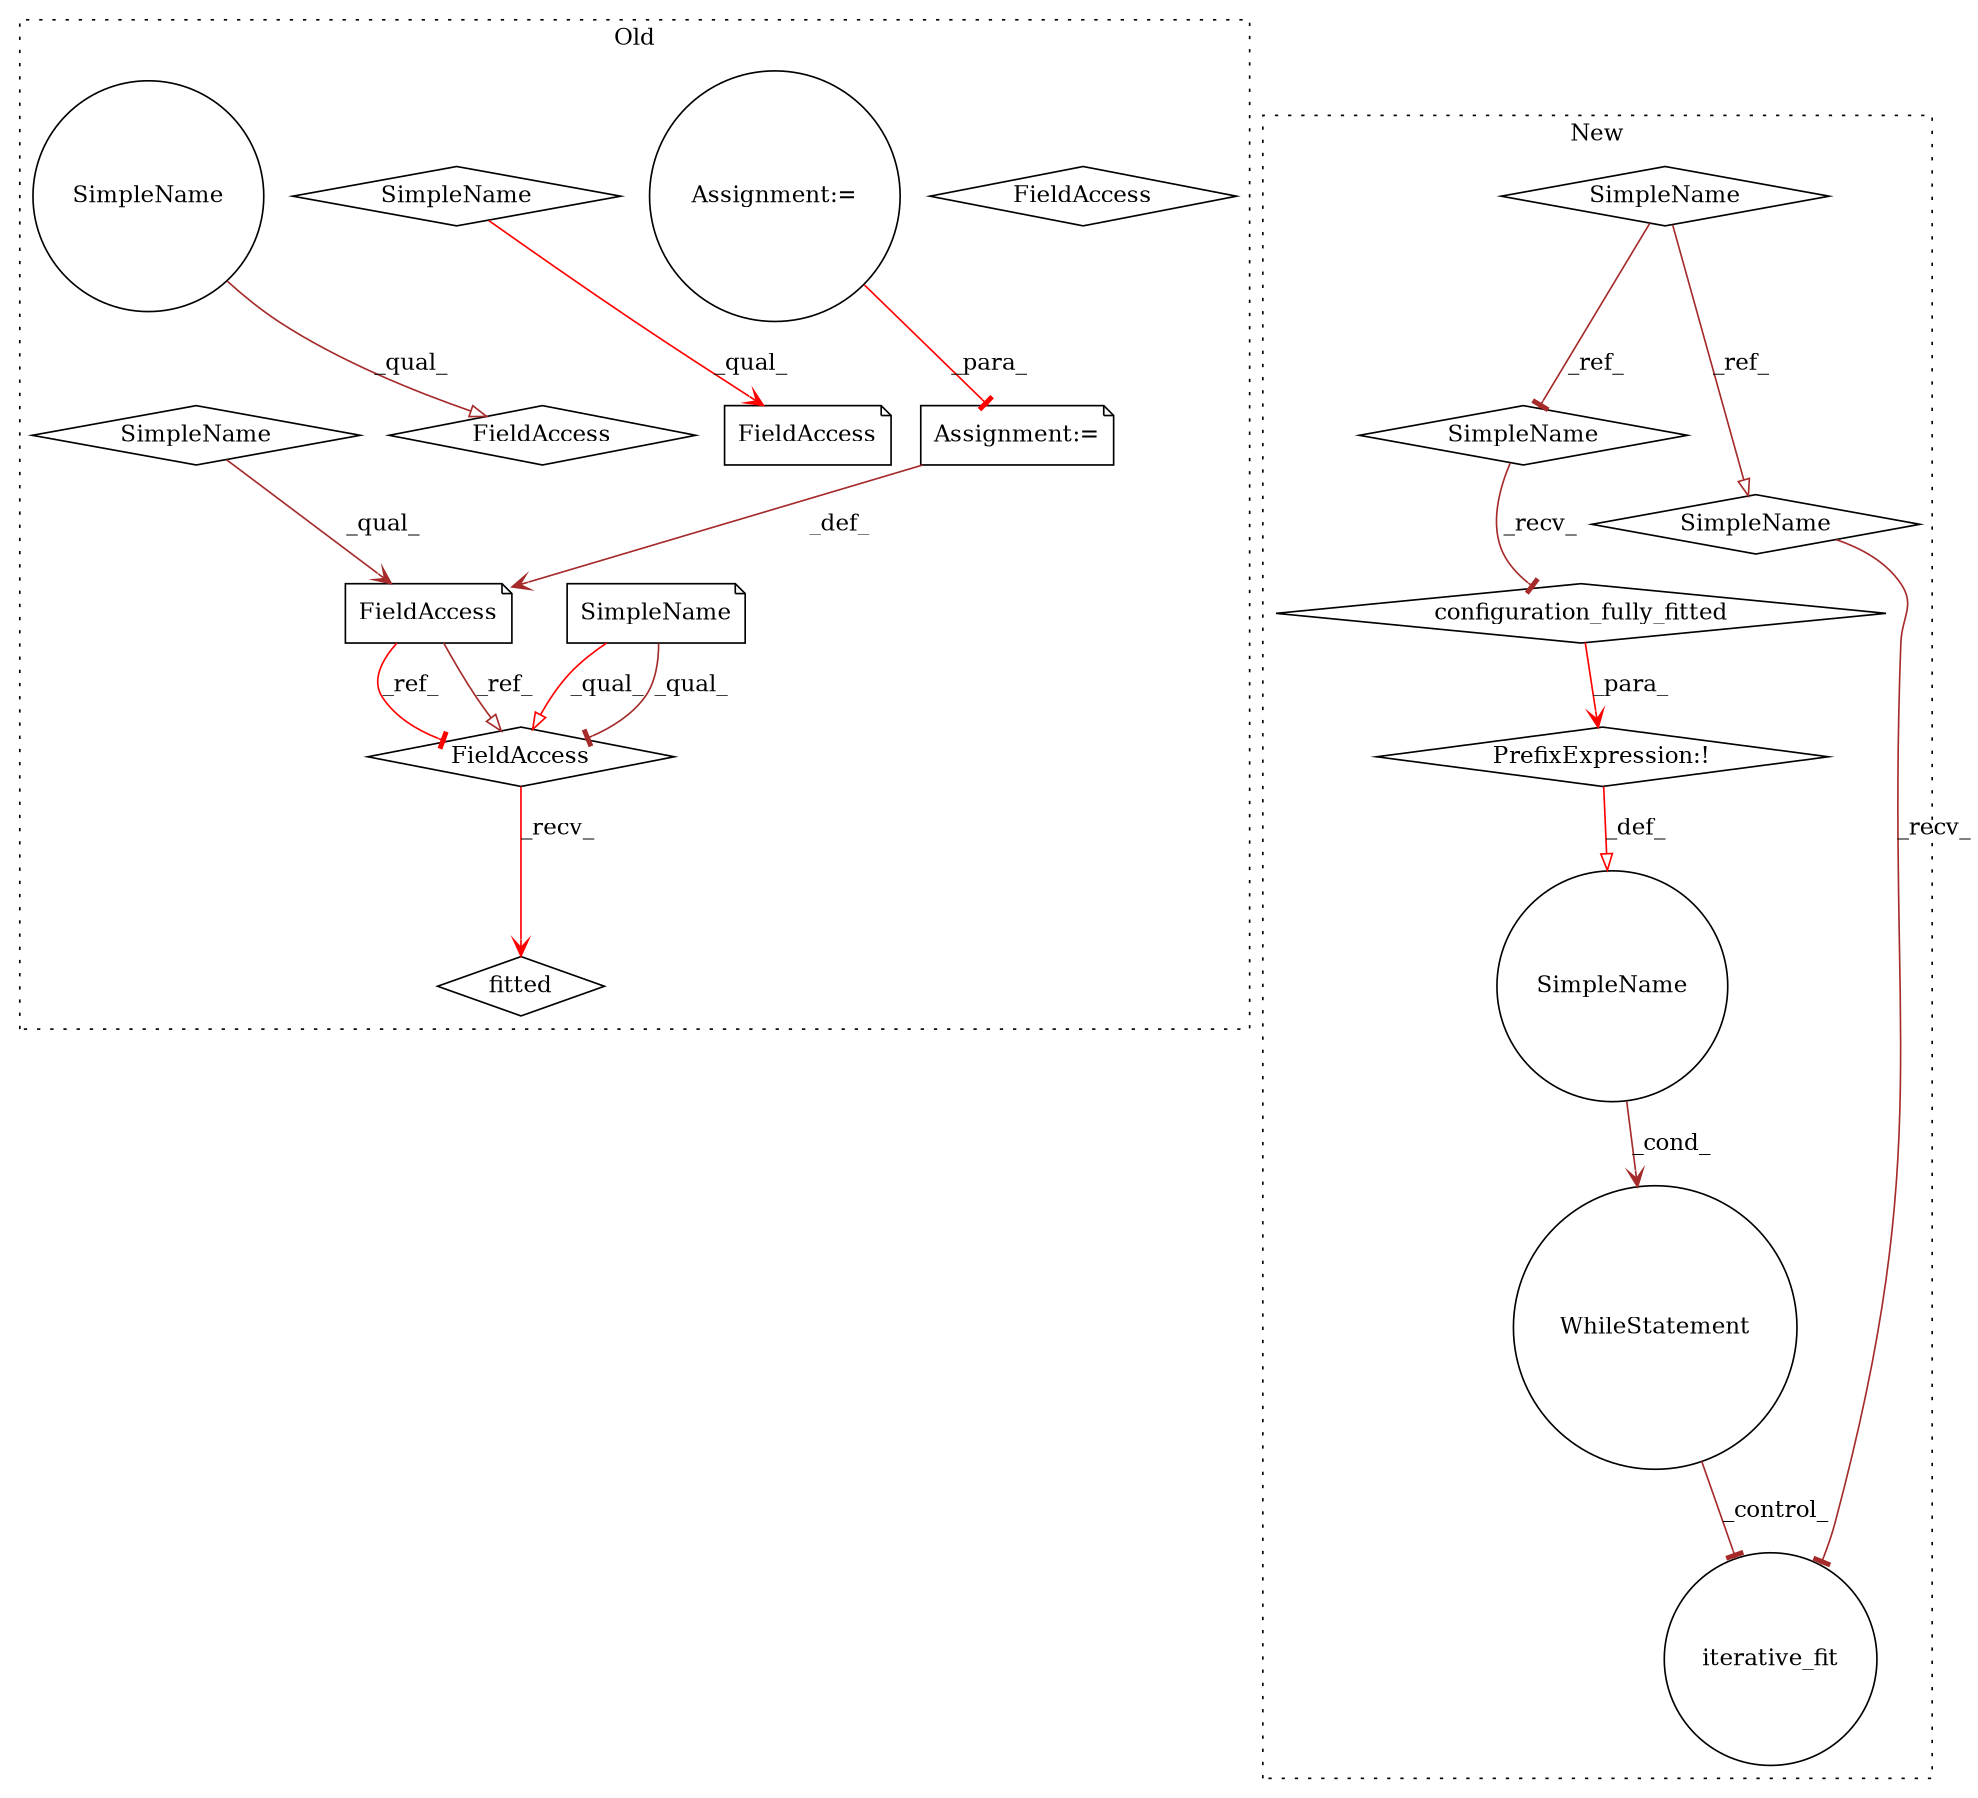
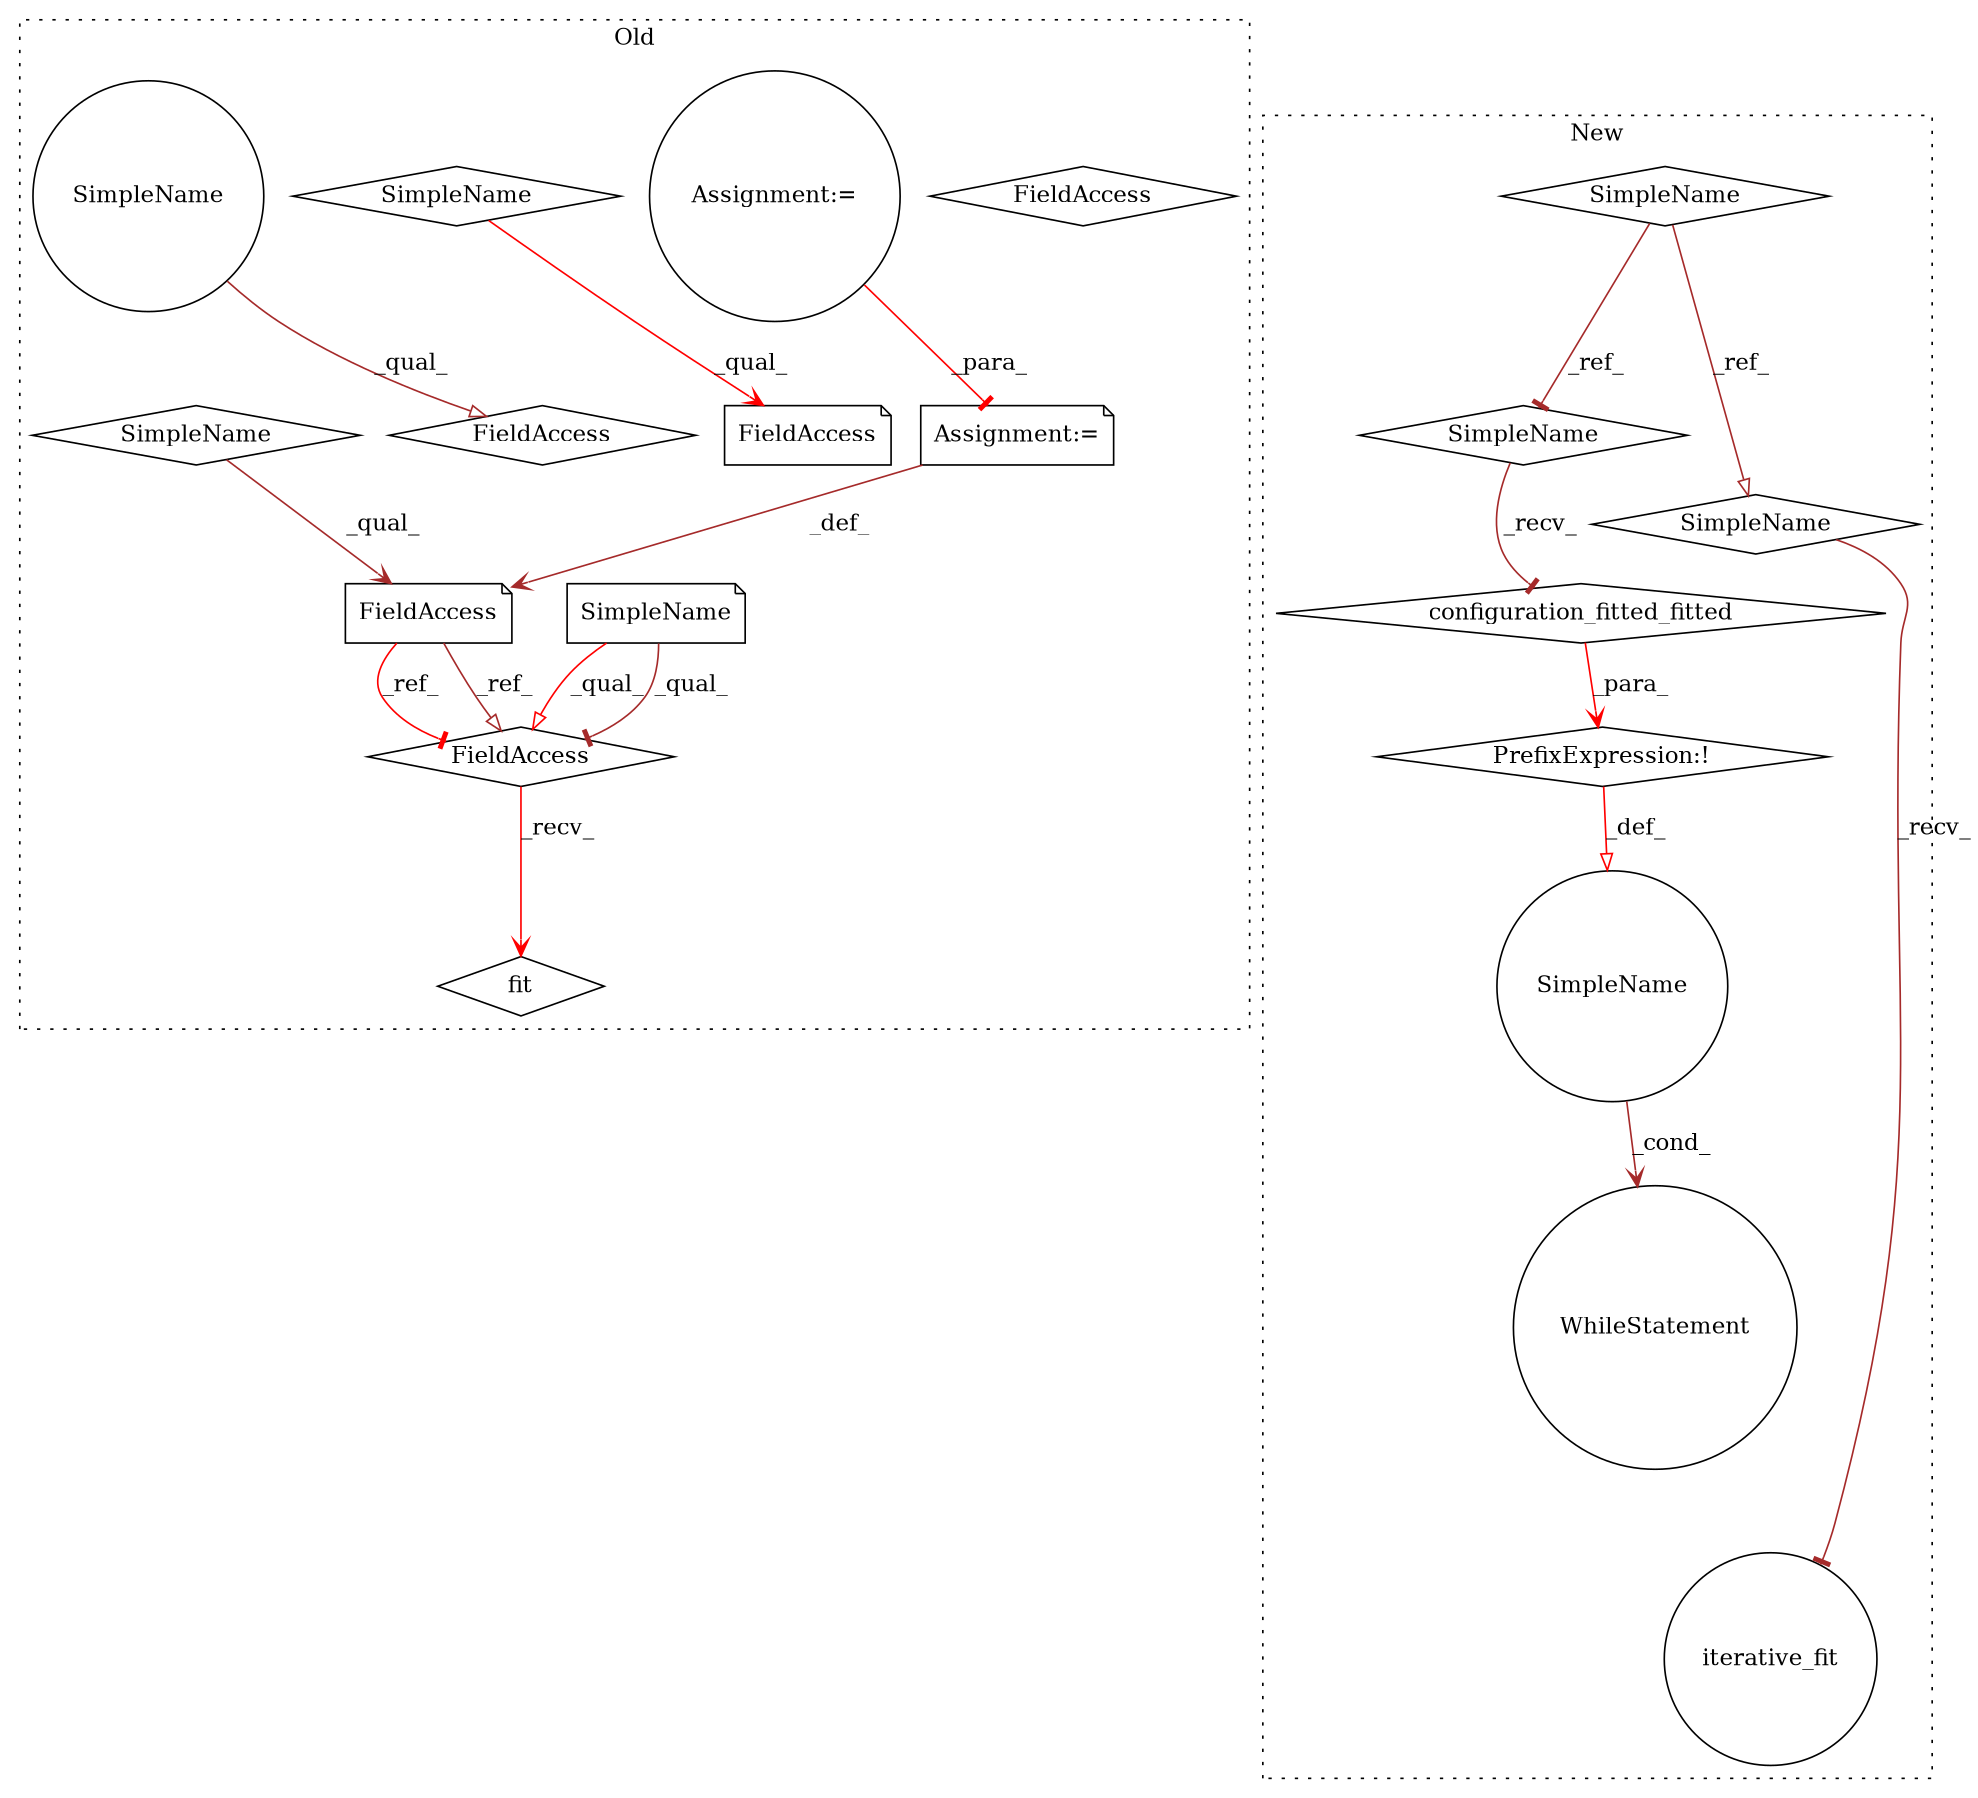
(1581, 613) -> (1581, 613)
(521, 986) -> (521, 986)
(1717, 1506) -> none
